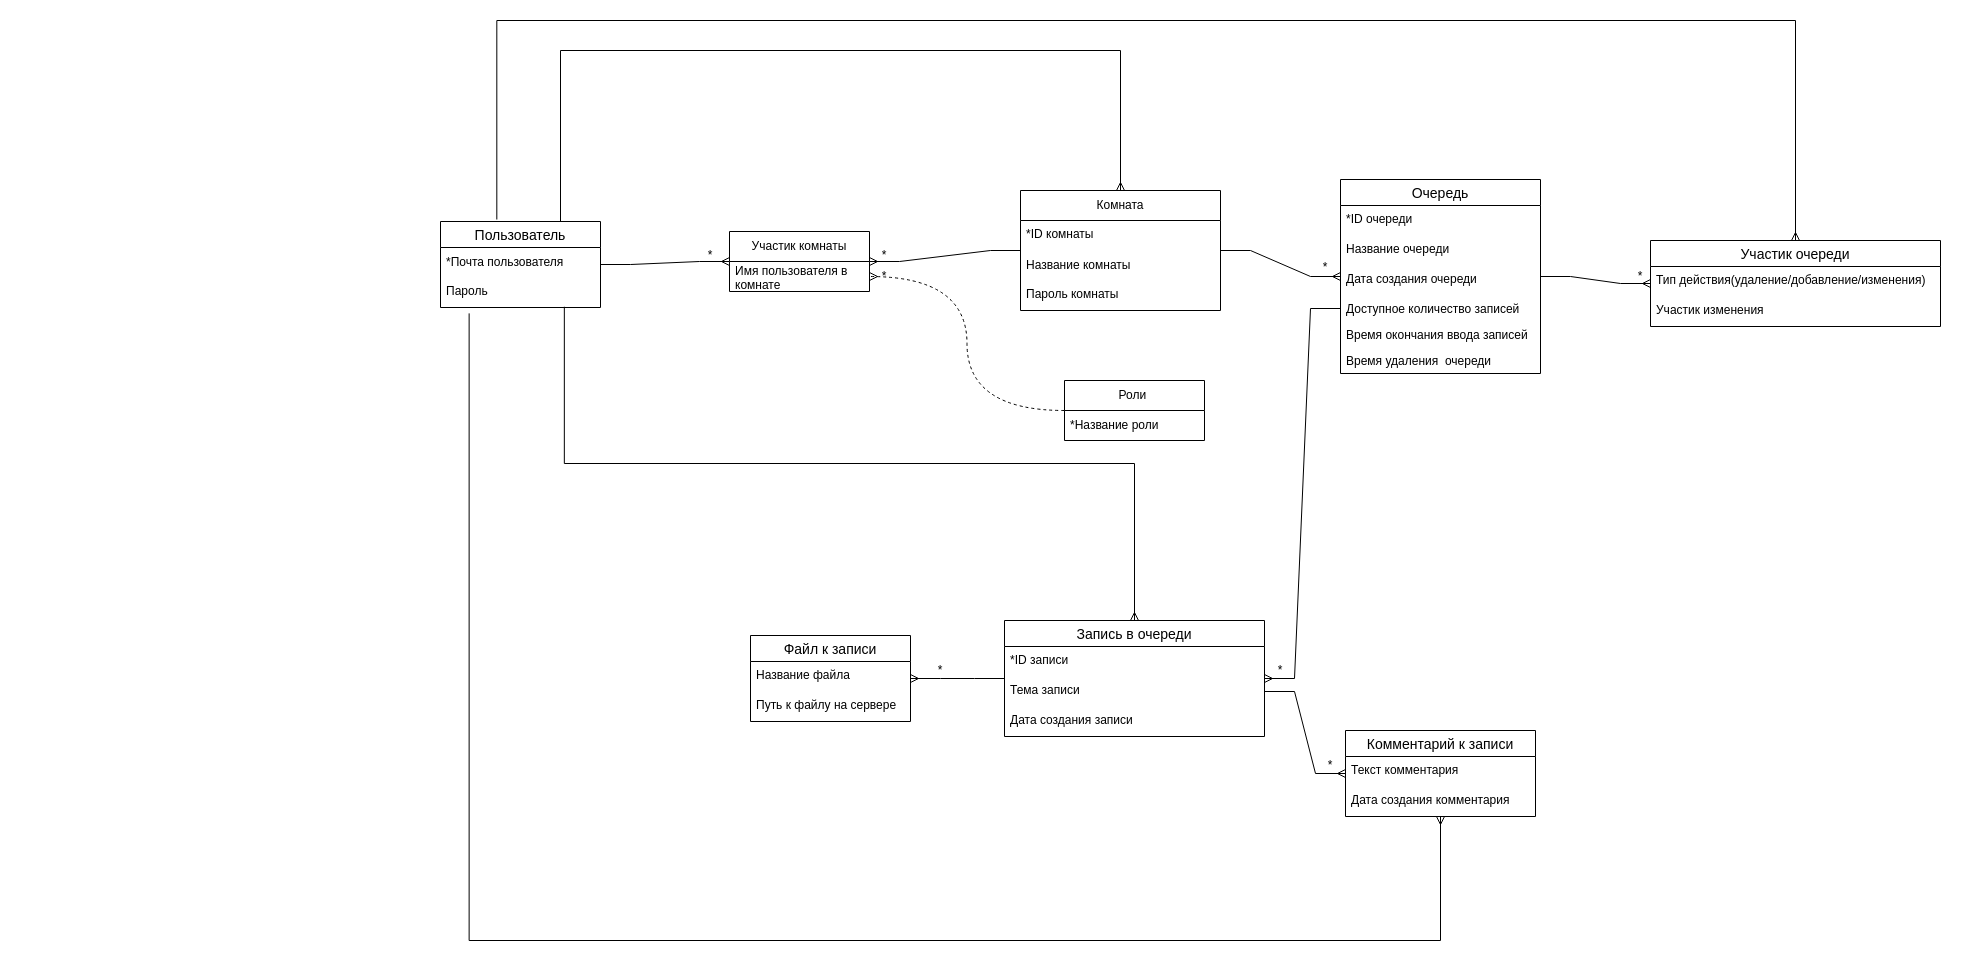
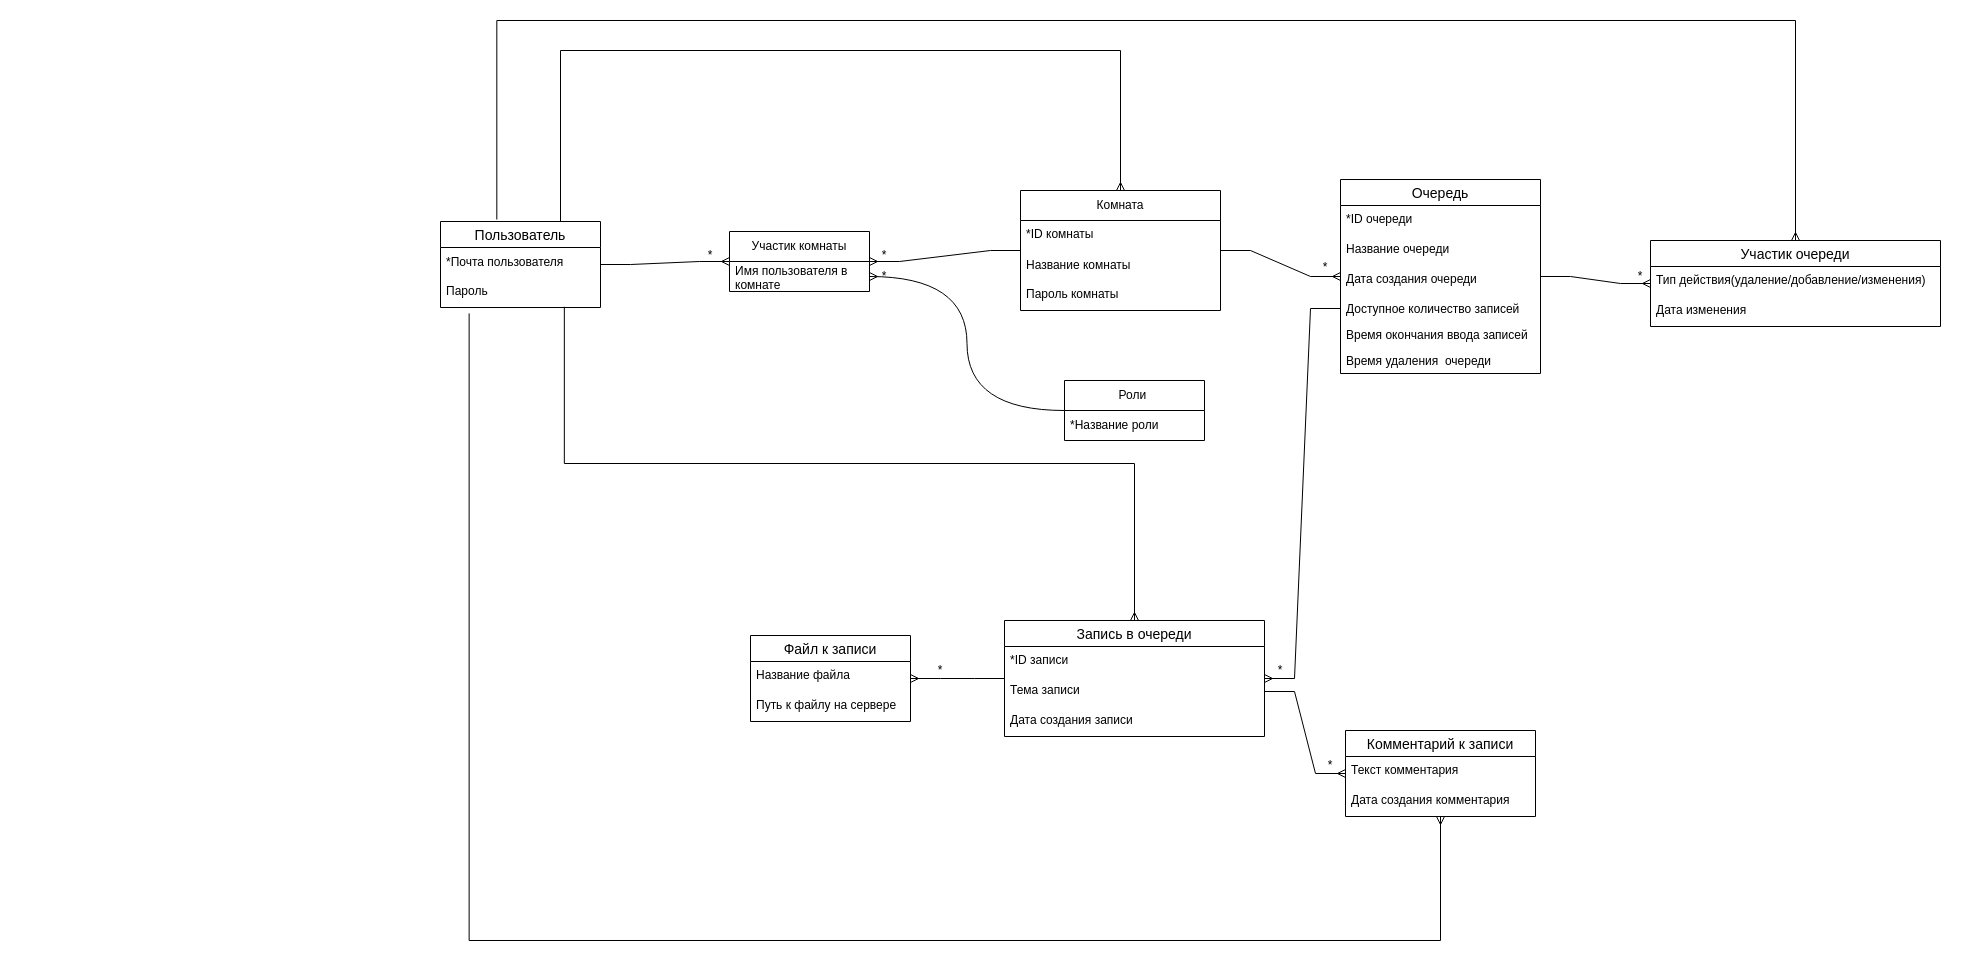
(1712, 311) -> (1702, 311)
(967, 344) -> (967, 344)
